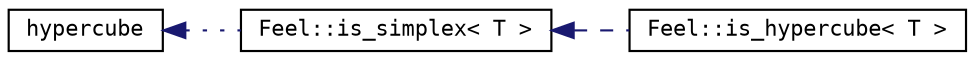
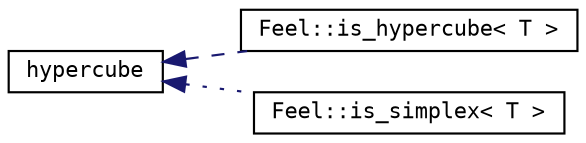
(602, 30) -> (216, 55)
